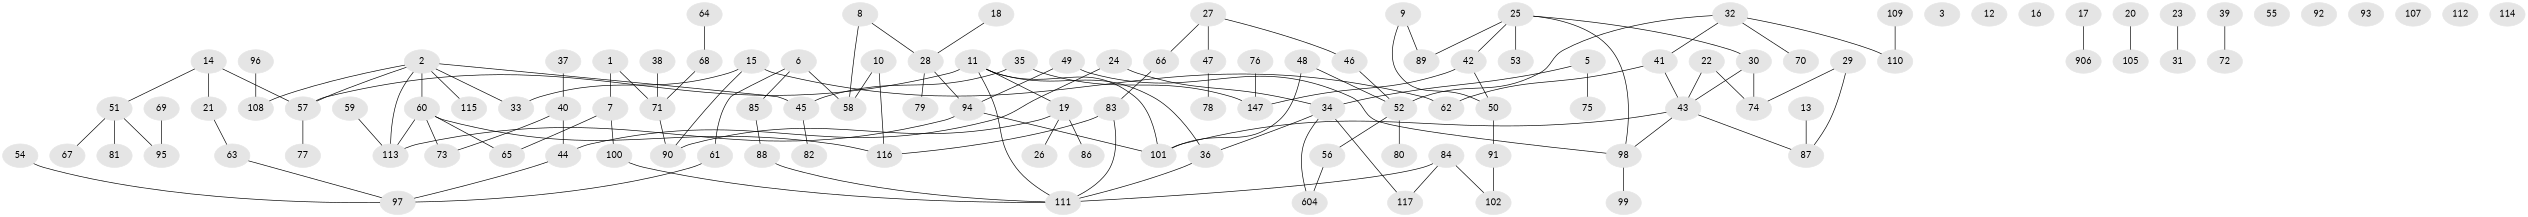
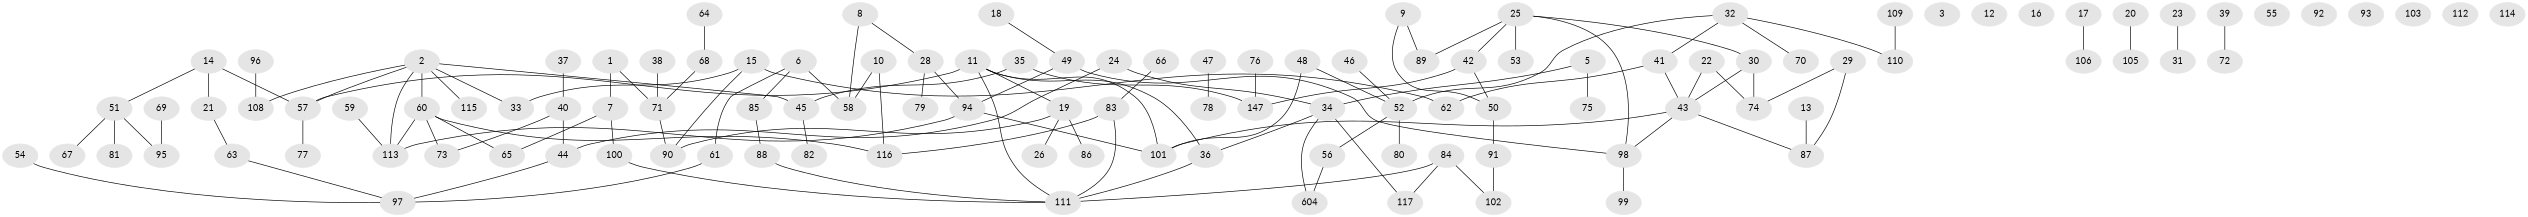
(1208, 14) -> none
(2413, 14) -> (2413, 14)
(961, 38) -> (1032, 38)
(2084, 61) -> (2084, 61)
